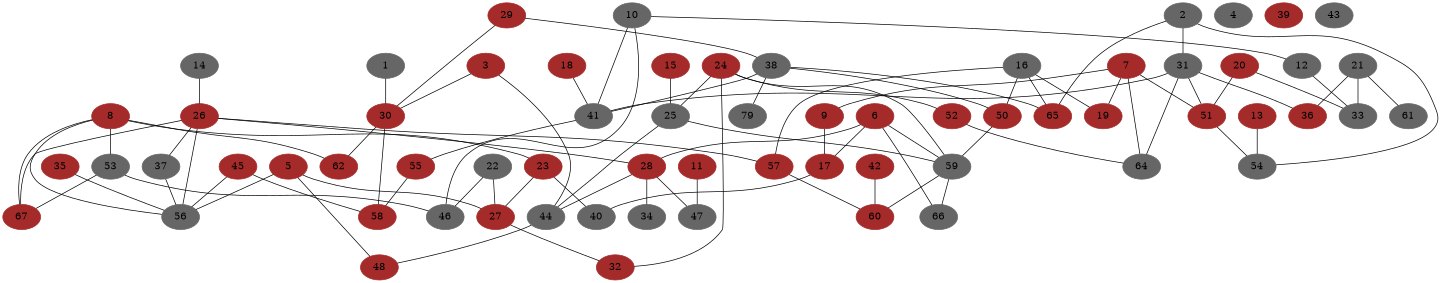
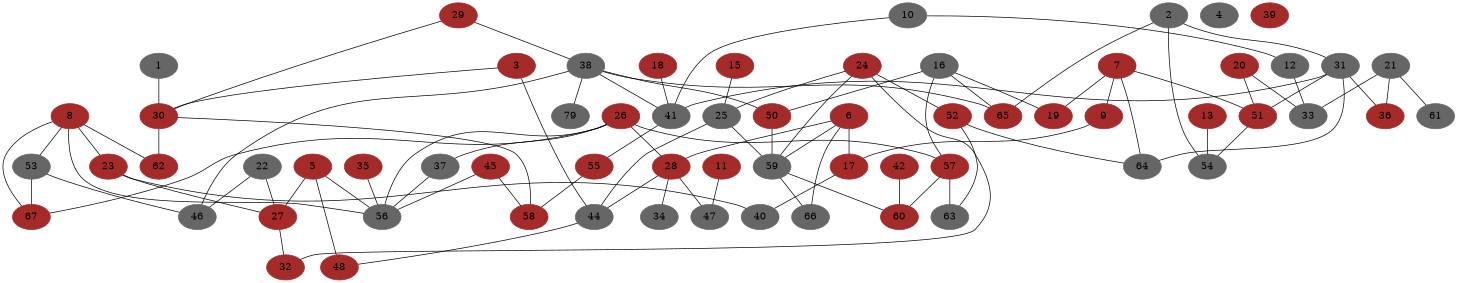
(1334, 15) -> none
(200, 66) -> none
(577, 147) -> (367, 101)
none -> (950, 217)
